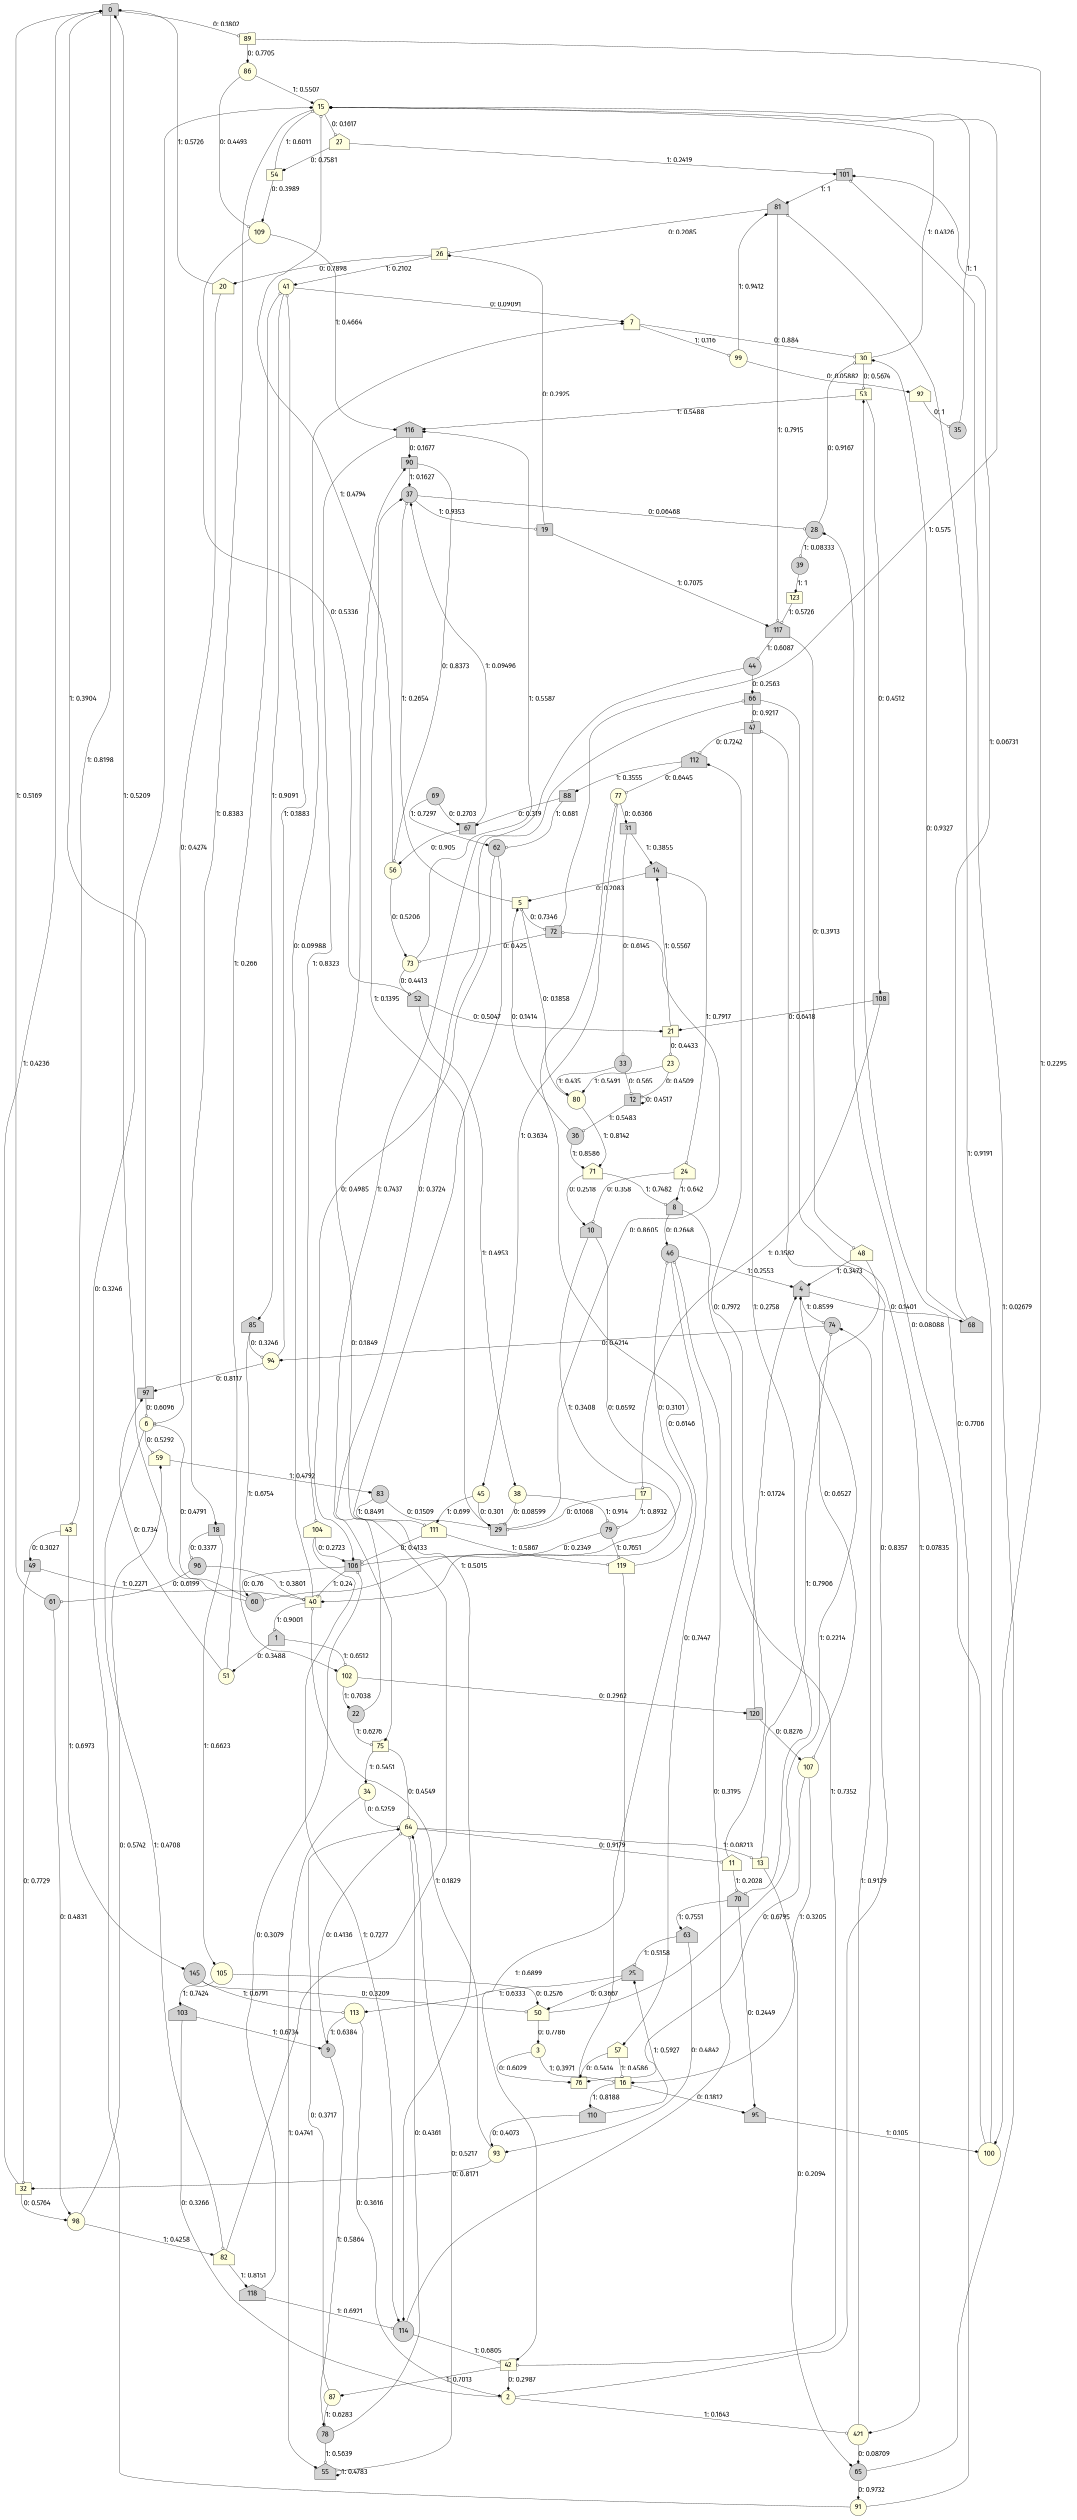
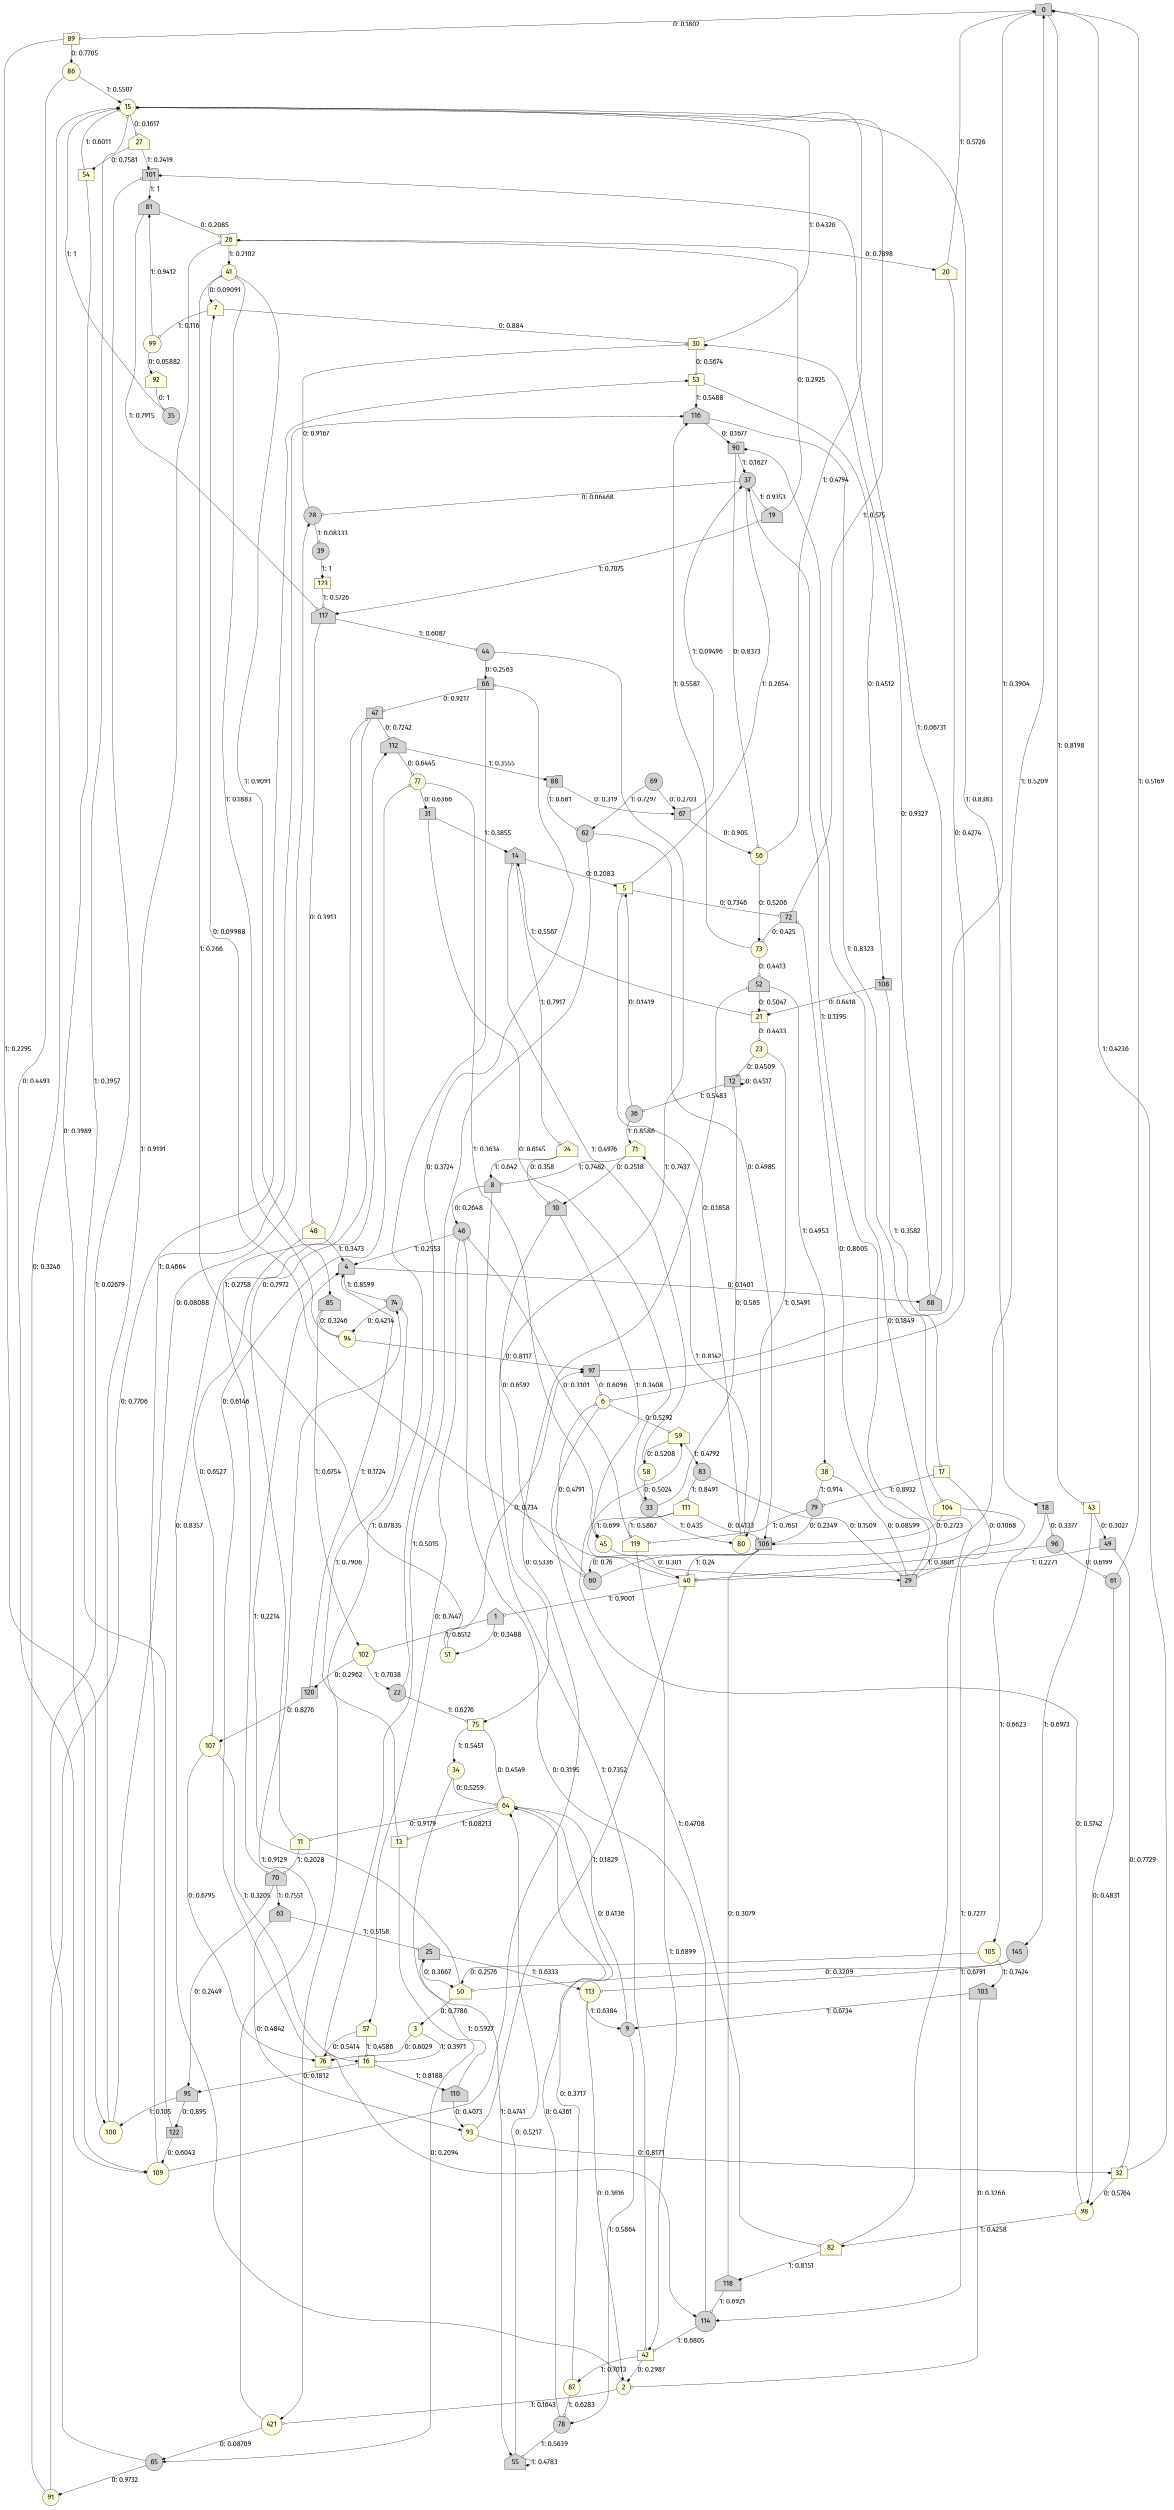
(545, 530) -> (772, 516)
(527, 1017) -> (644, 1003)
(967, 1152) -> (140, 1174)
none -> (647, 1472)
(453, 1504) -> (629, 1518)
none -> (174, 2133)
